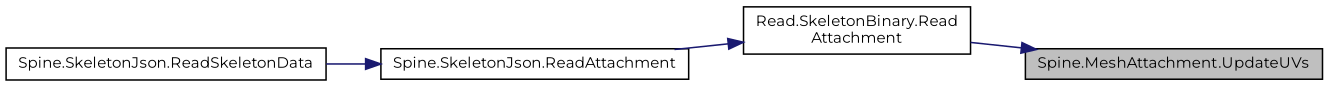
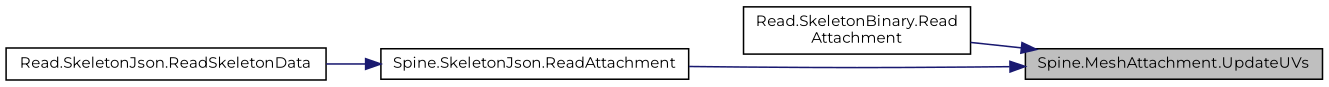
(701, 47) -> (849, 68)
(166, 64) -> (166, 64)
